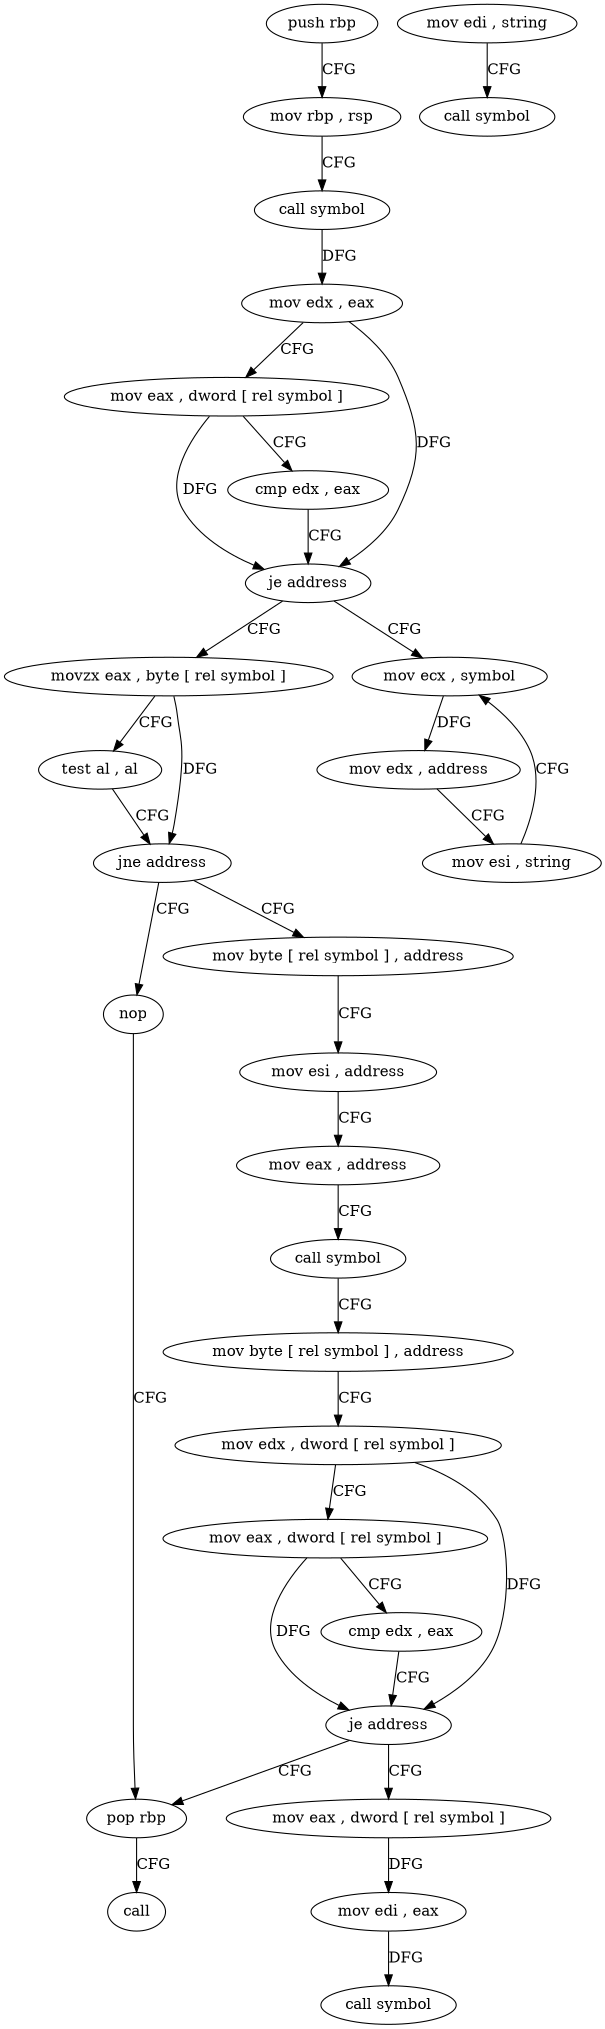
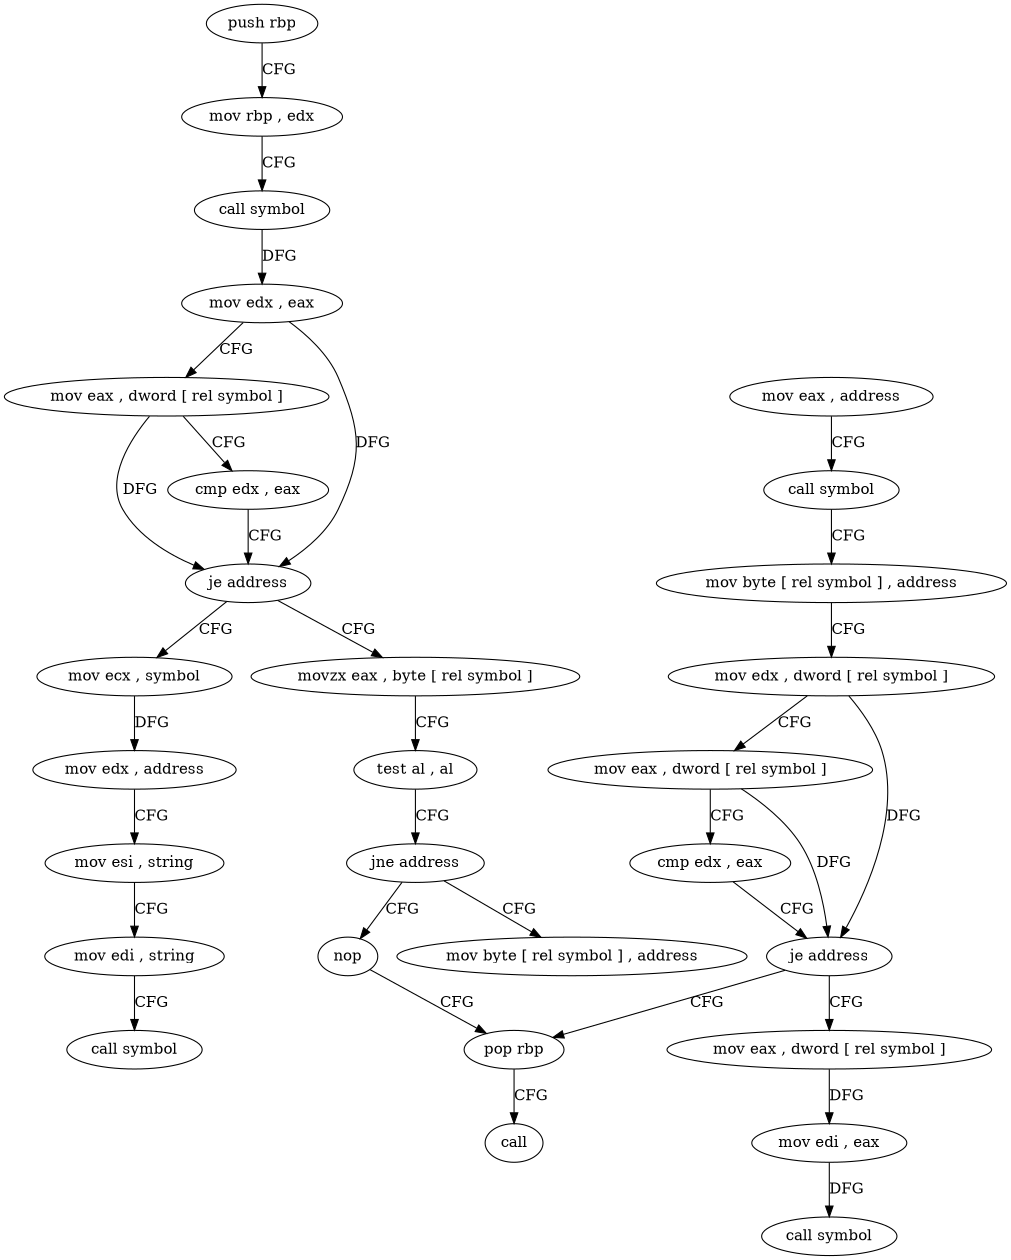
(322, 117) -> (262, 117)
(182, 765) -> none
(534, 765) -> (134, 904)
(338, 1072) -> none
